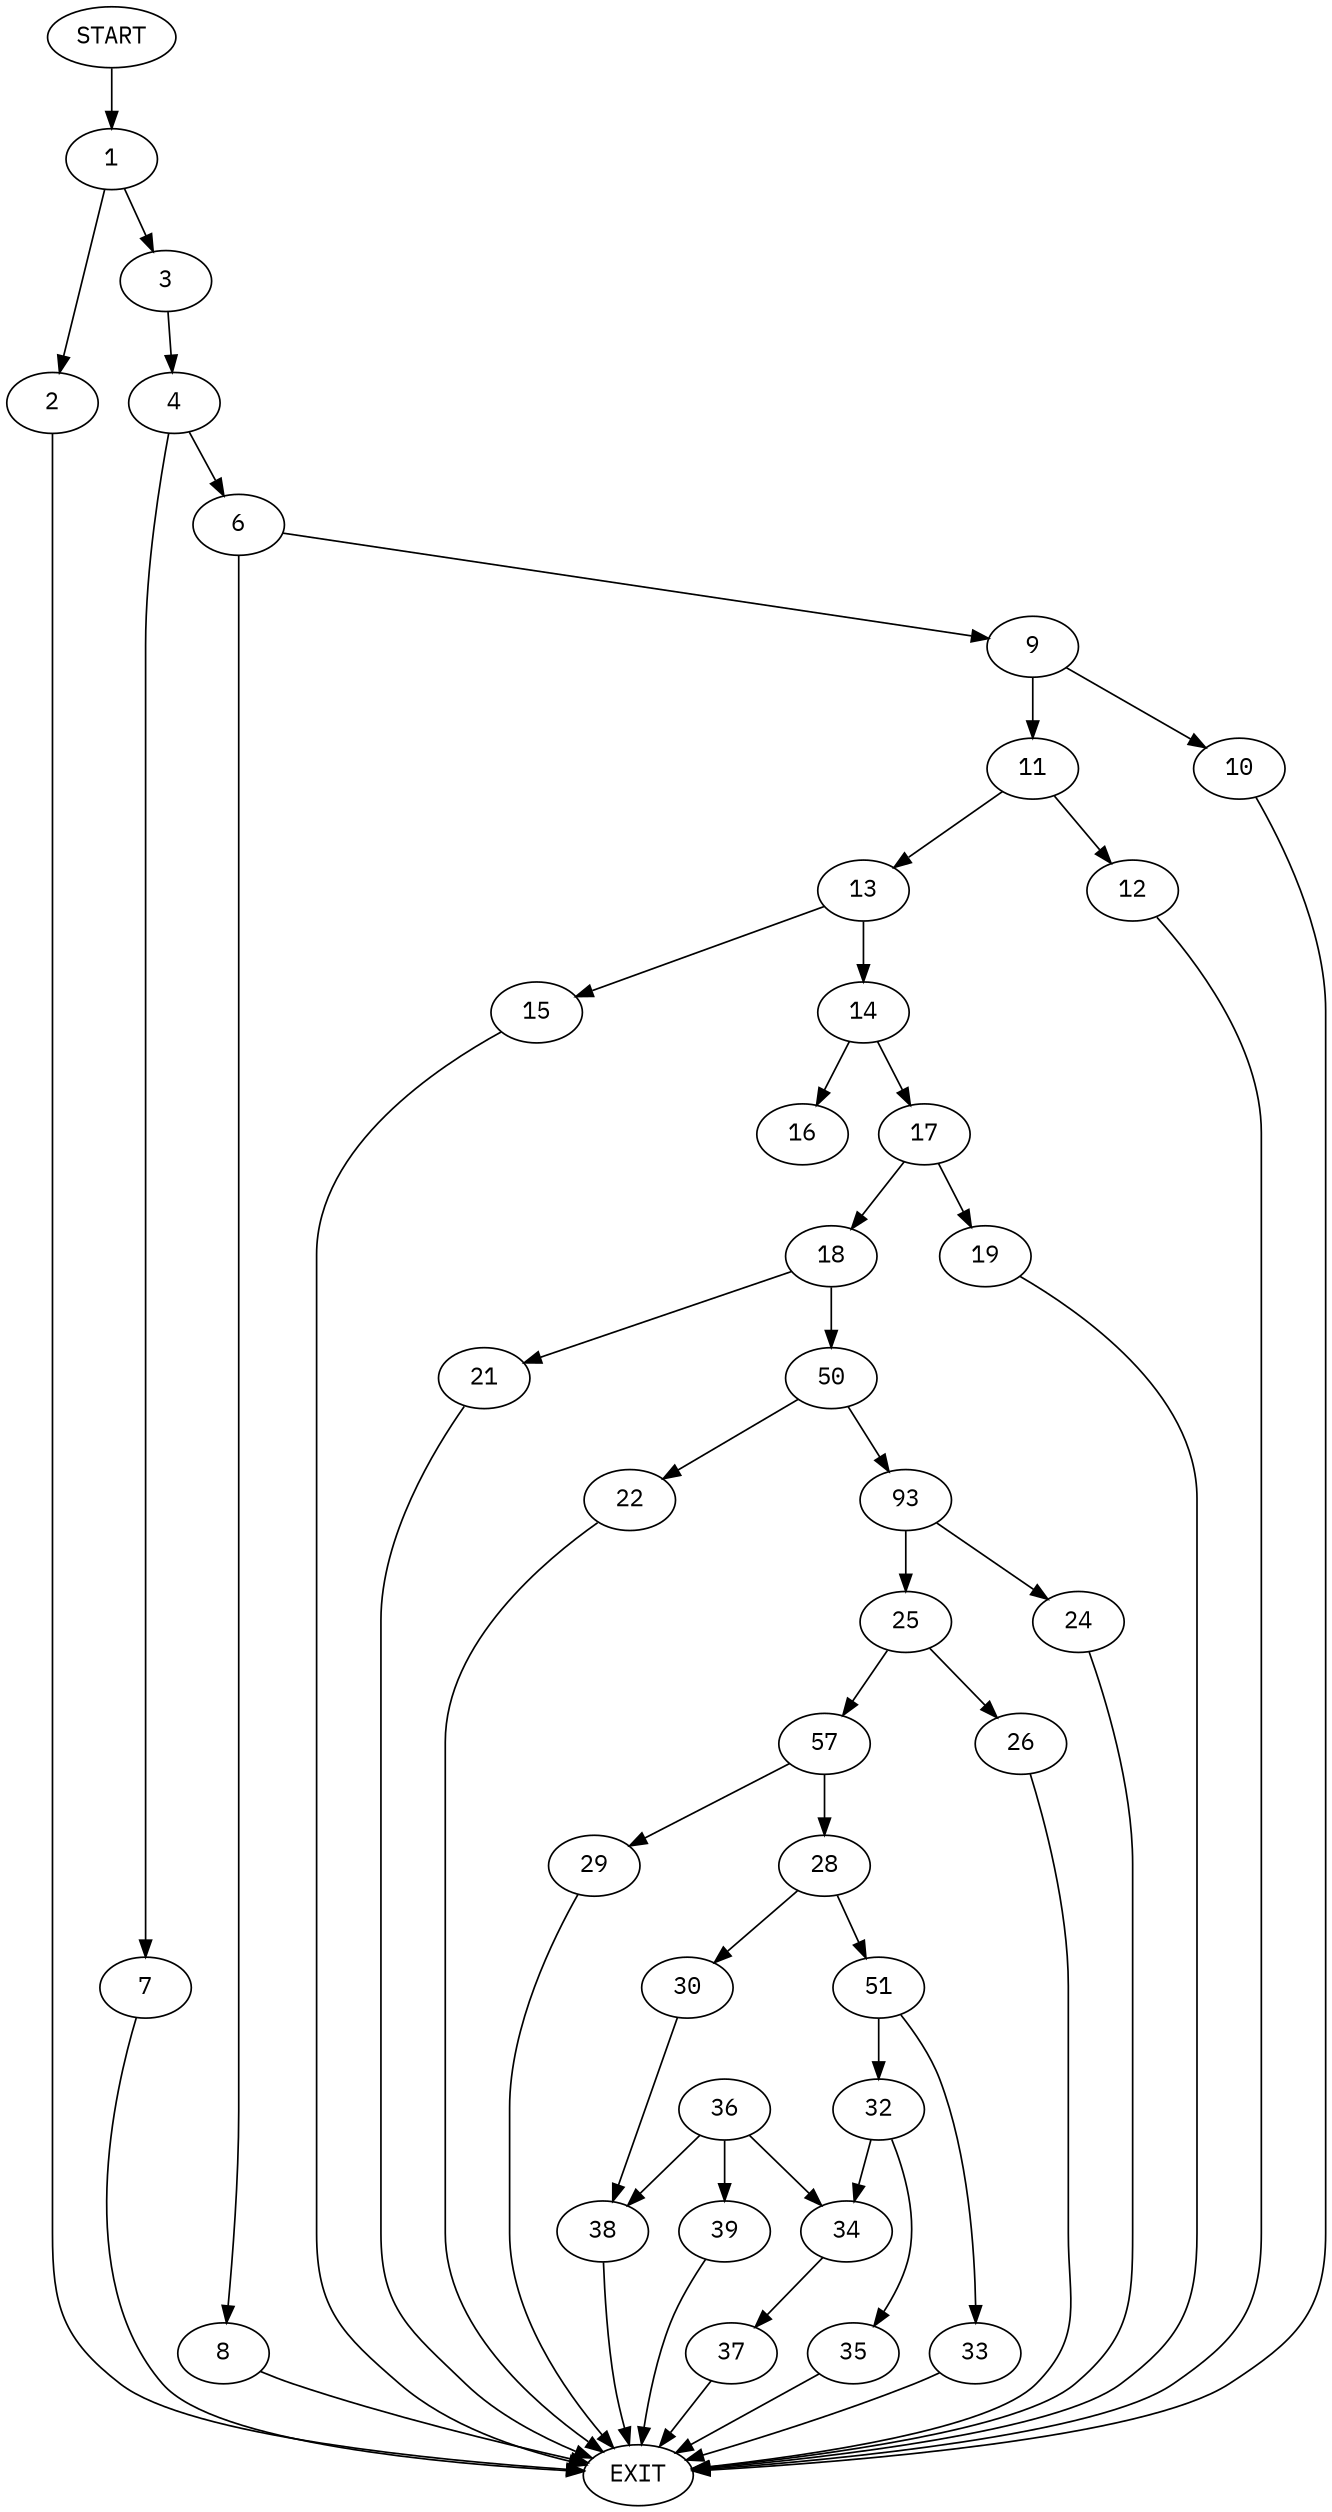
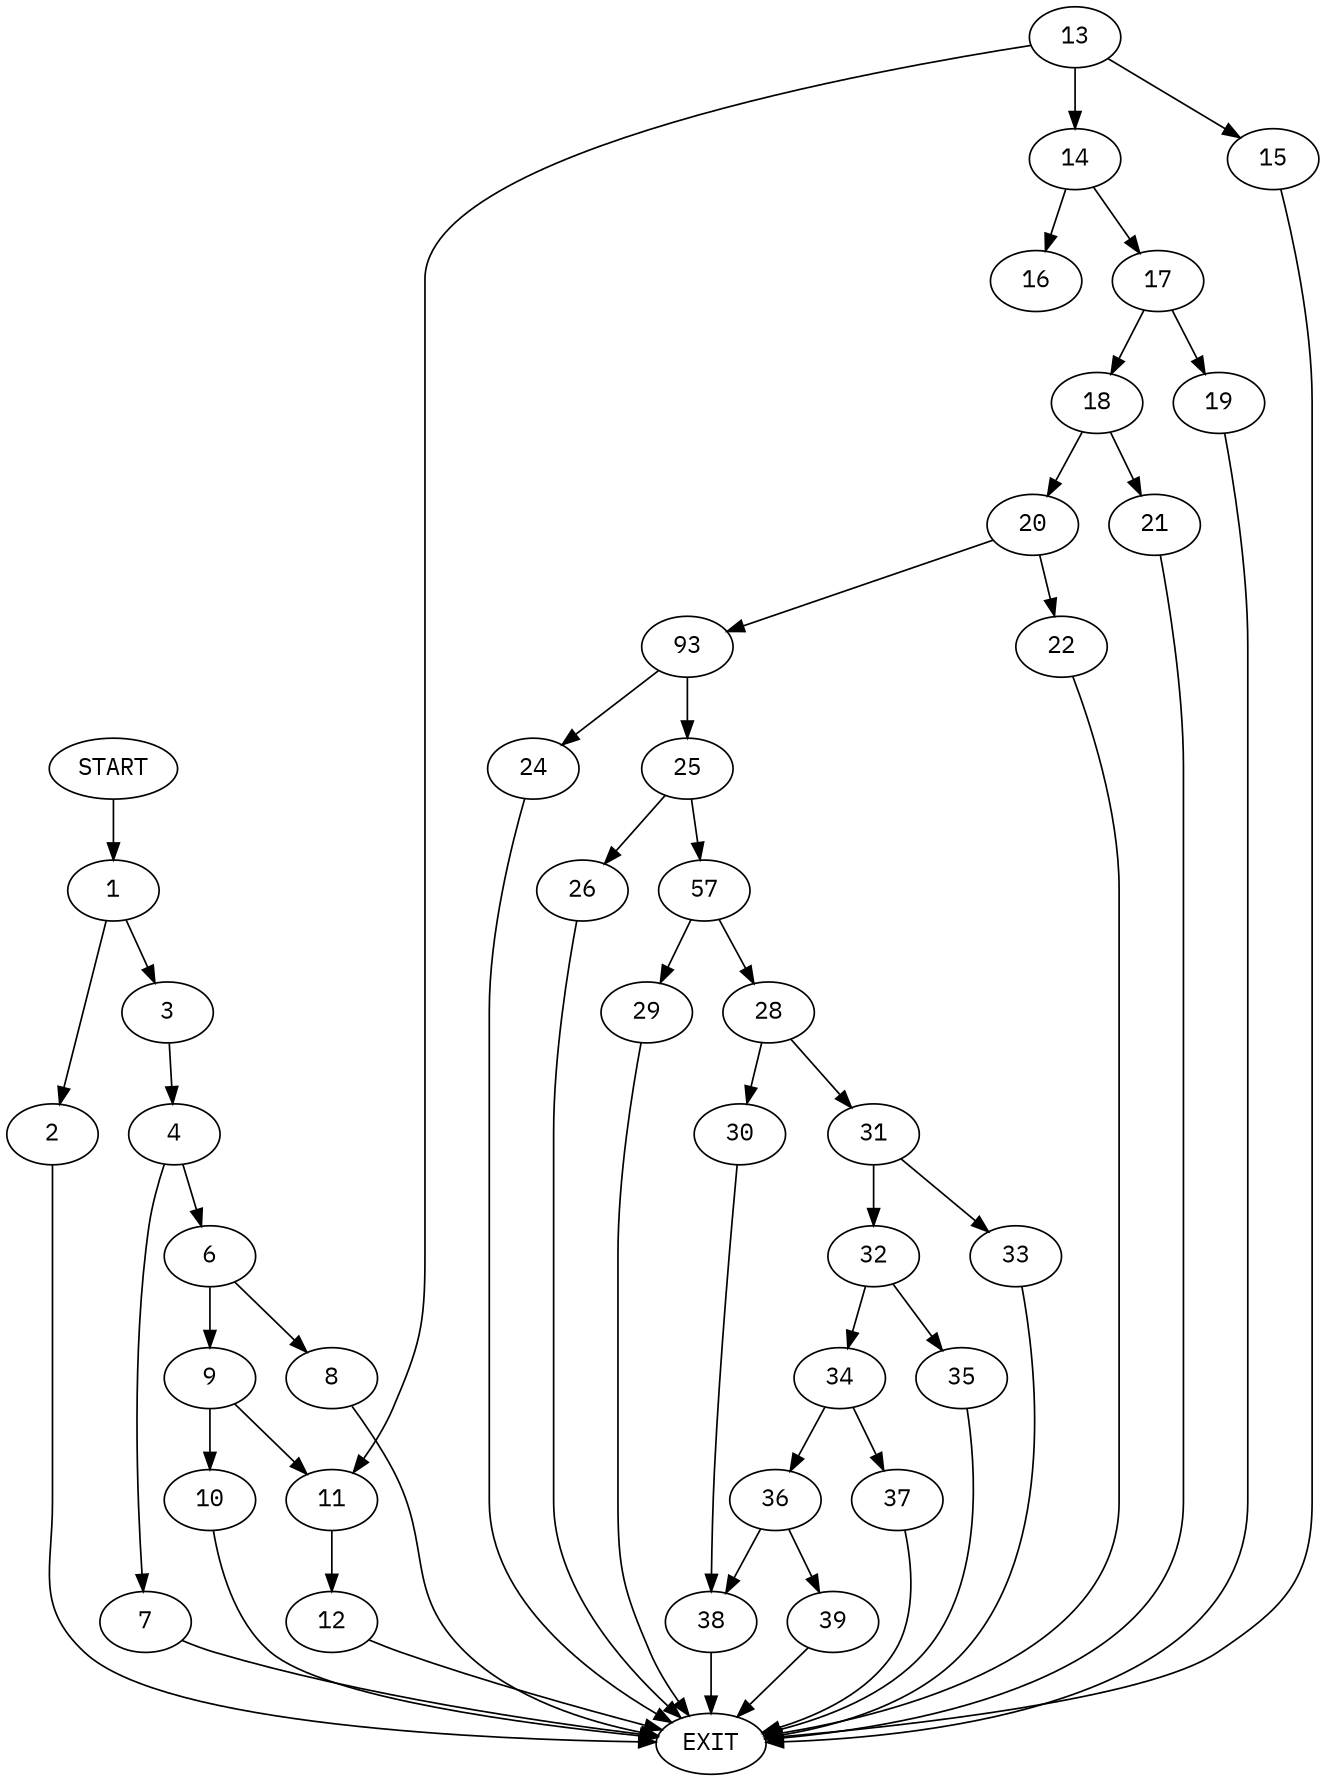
(956, 824) -> (425, 539)
(831, 1378) -> (1033, 525)
(879, 1988) -> (874, 1134)
(779, 2164) -> (812, 1432)
